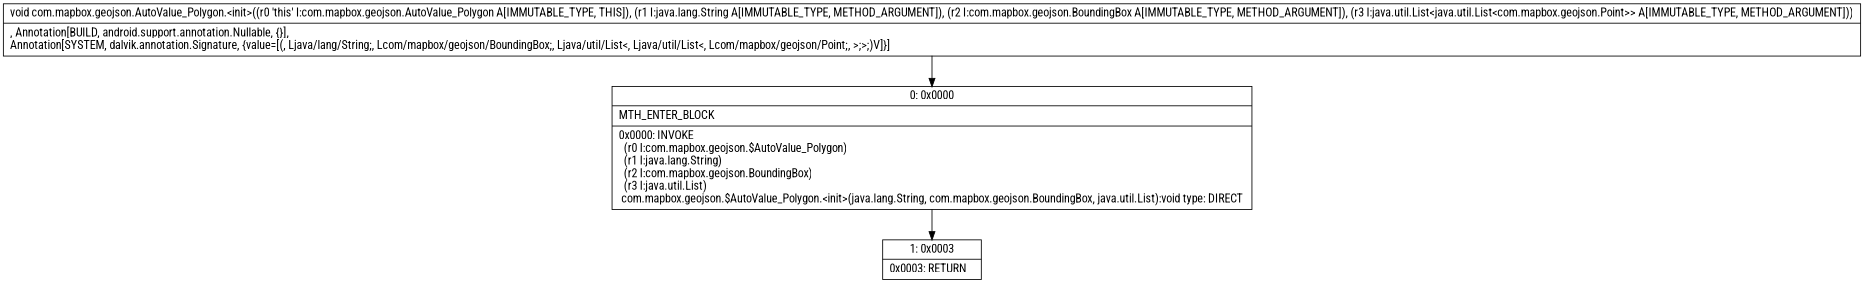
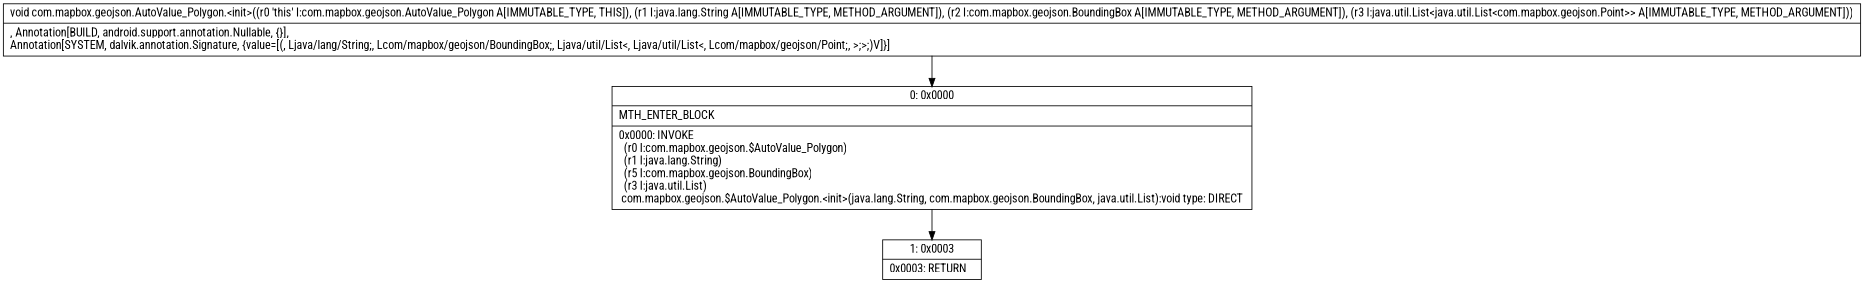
(716, 174) -> (716, 174)
